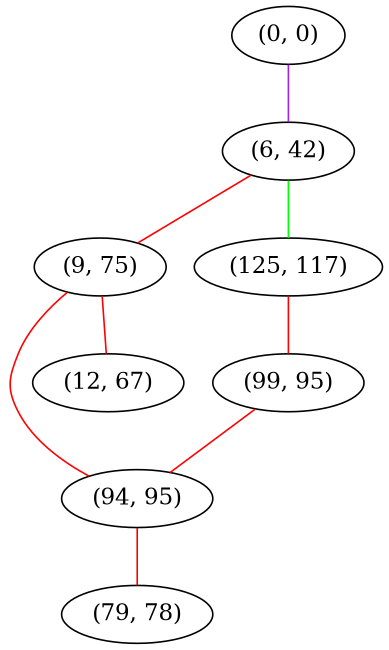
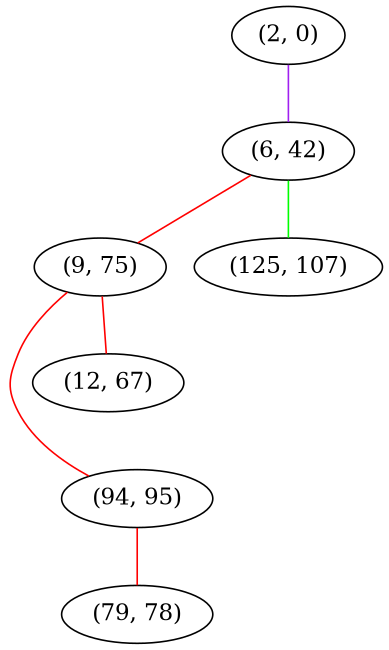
(288, 35) -> (288, 35)
(288, 267) -> (288, 267)
(288, 383) -> none
